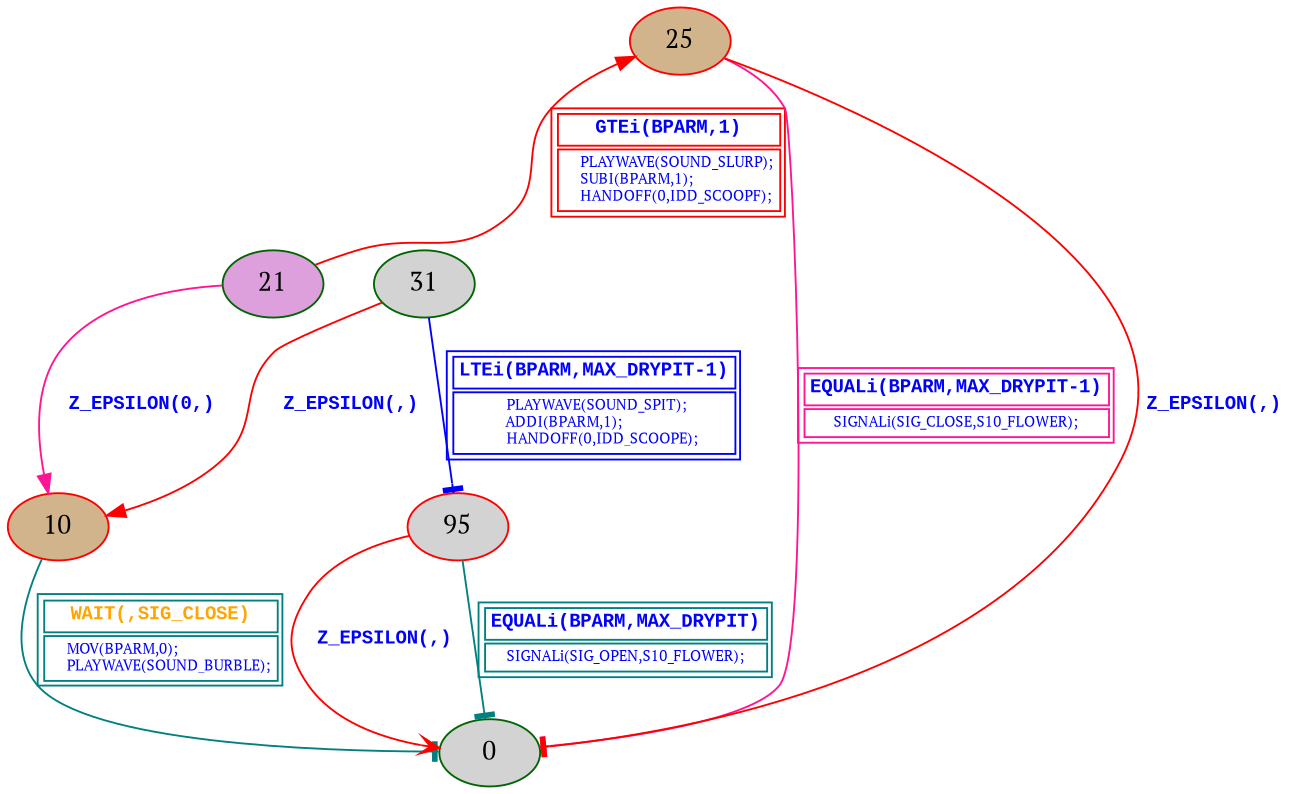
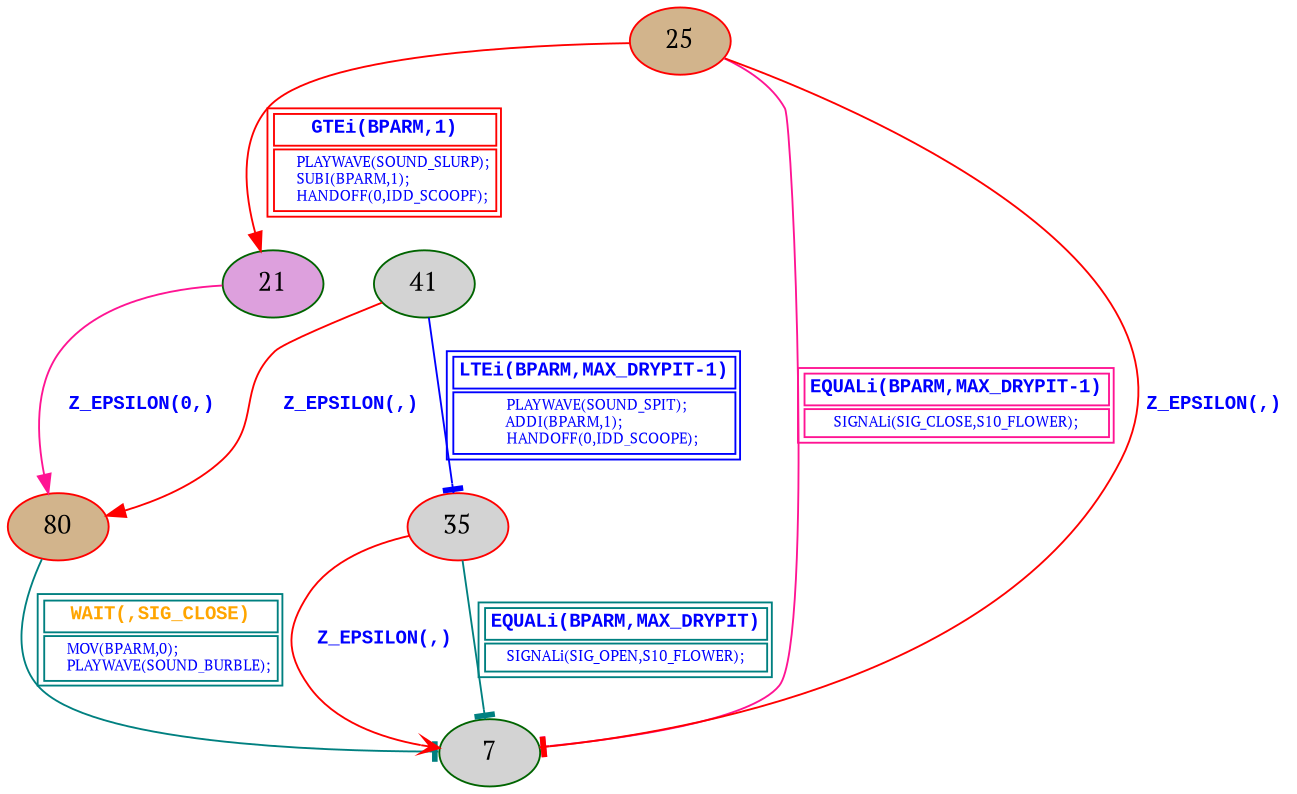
(508, 217) -> (379, 64)
(424, 284) -> (424, 284)
(58, 527) -> (58, 527)
(458, 527) -> (458, 527)
(490, 753) -> (490, 753)
